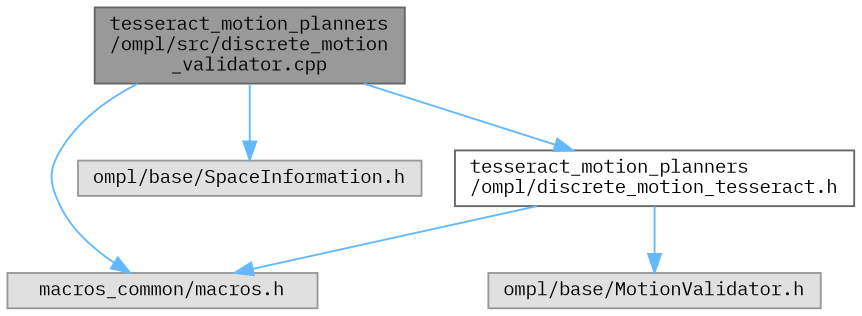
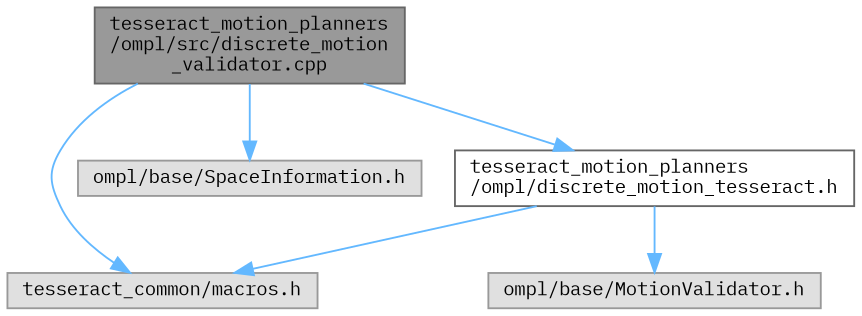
(162, 291) -> (162, 291)
